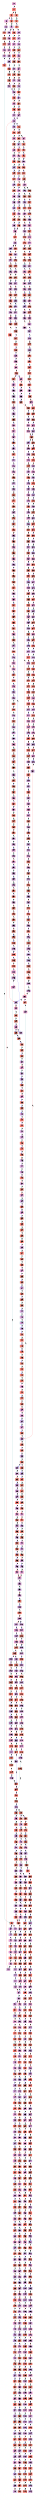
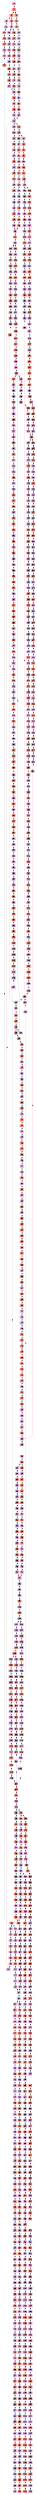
(16, 356) -> (16, 356)
(28, 411) -> (27, 411)
(29, 955) -> (29, 955)
(22, 1451) -> none
(30, 2080) -> none
(30, 2225) -> none
